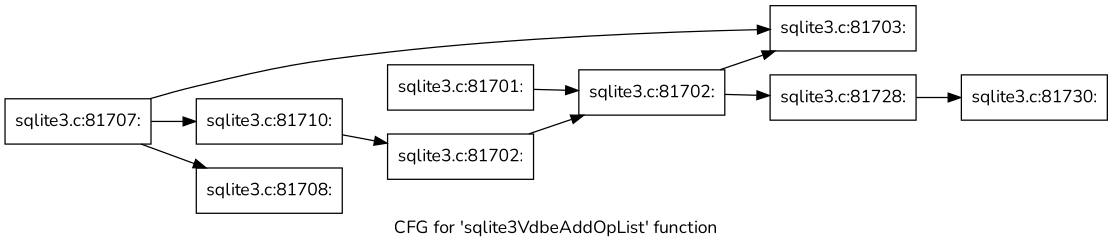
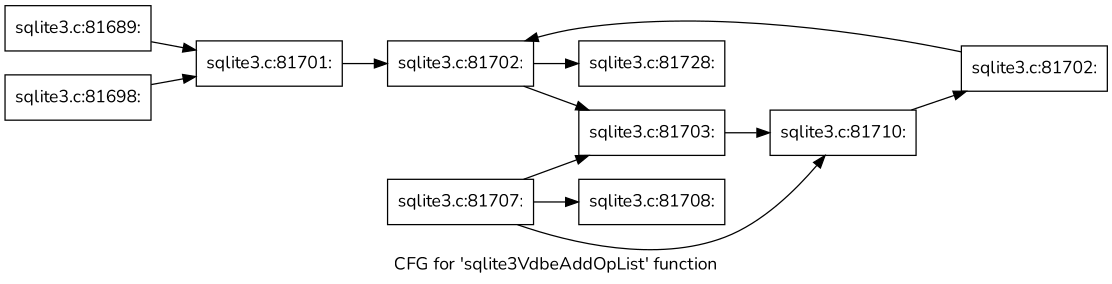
none -> (78, 28)
none -> (78, 98)
(1034, 98) -> none
none -> (741, 133)
